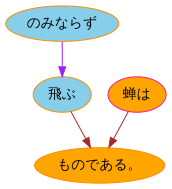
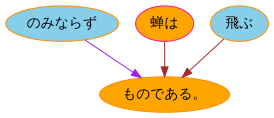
(62, 54) -> (109, 56)
